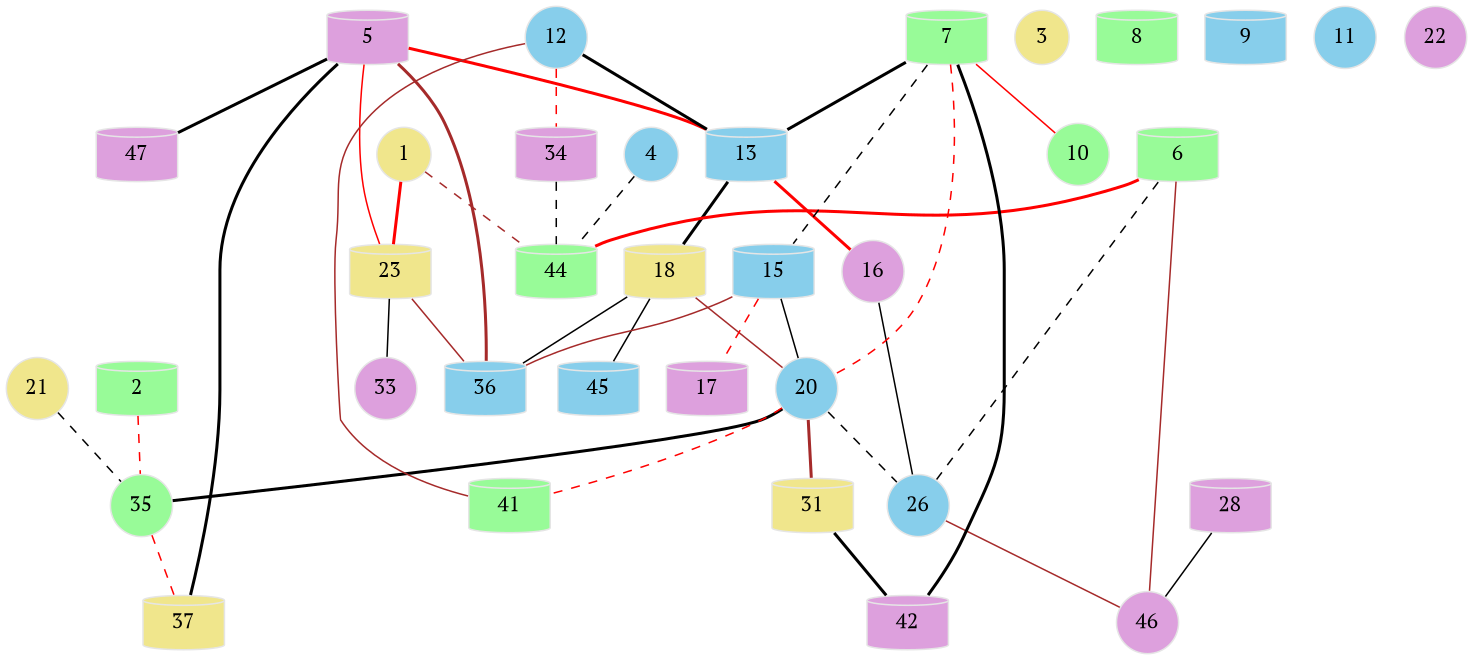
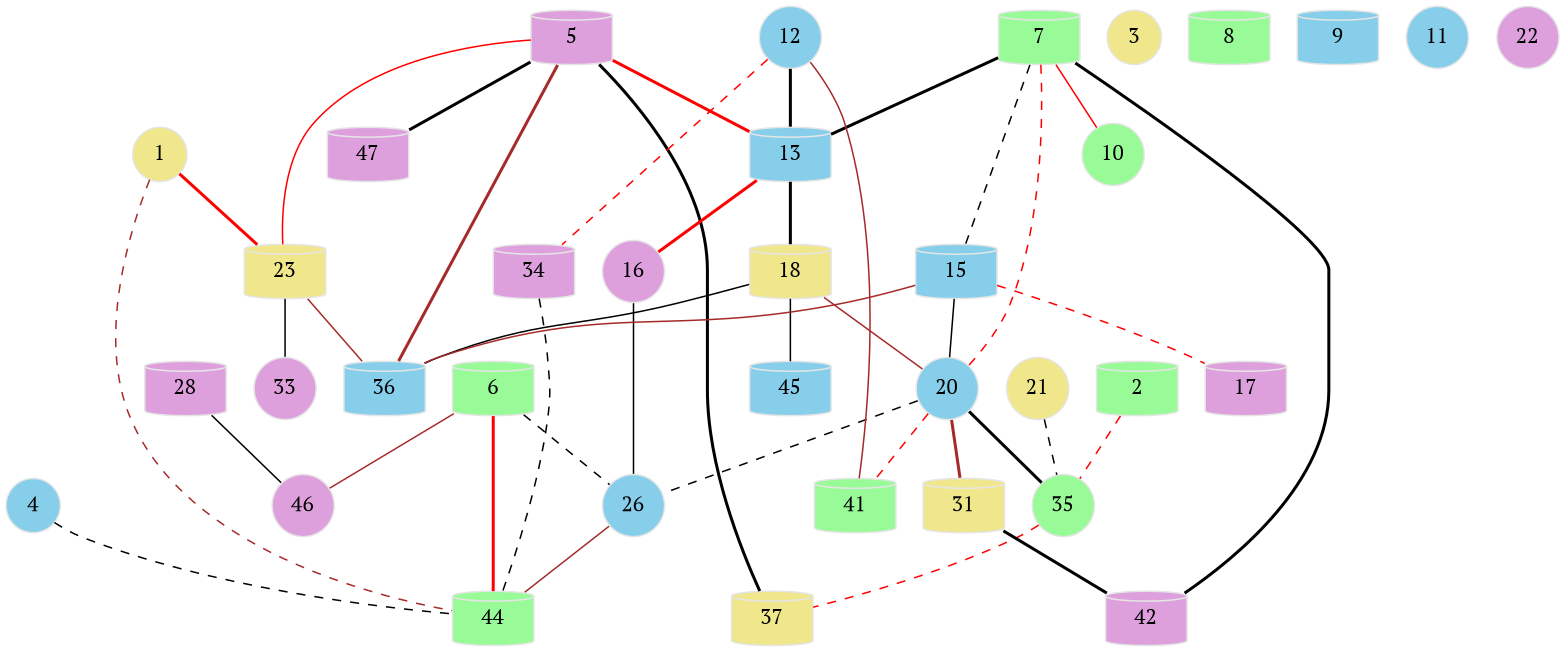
(1033, 564) -> (567, 559)
